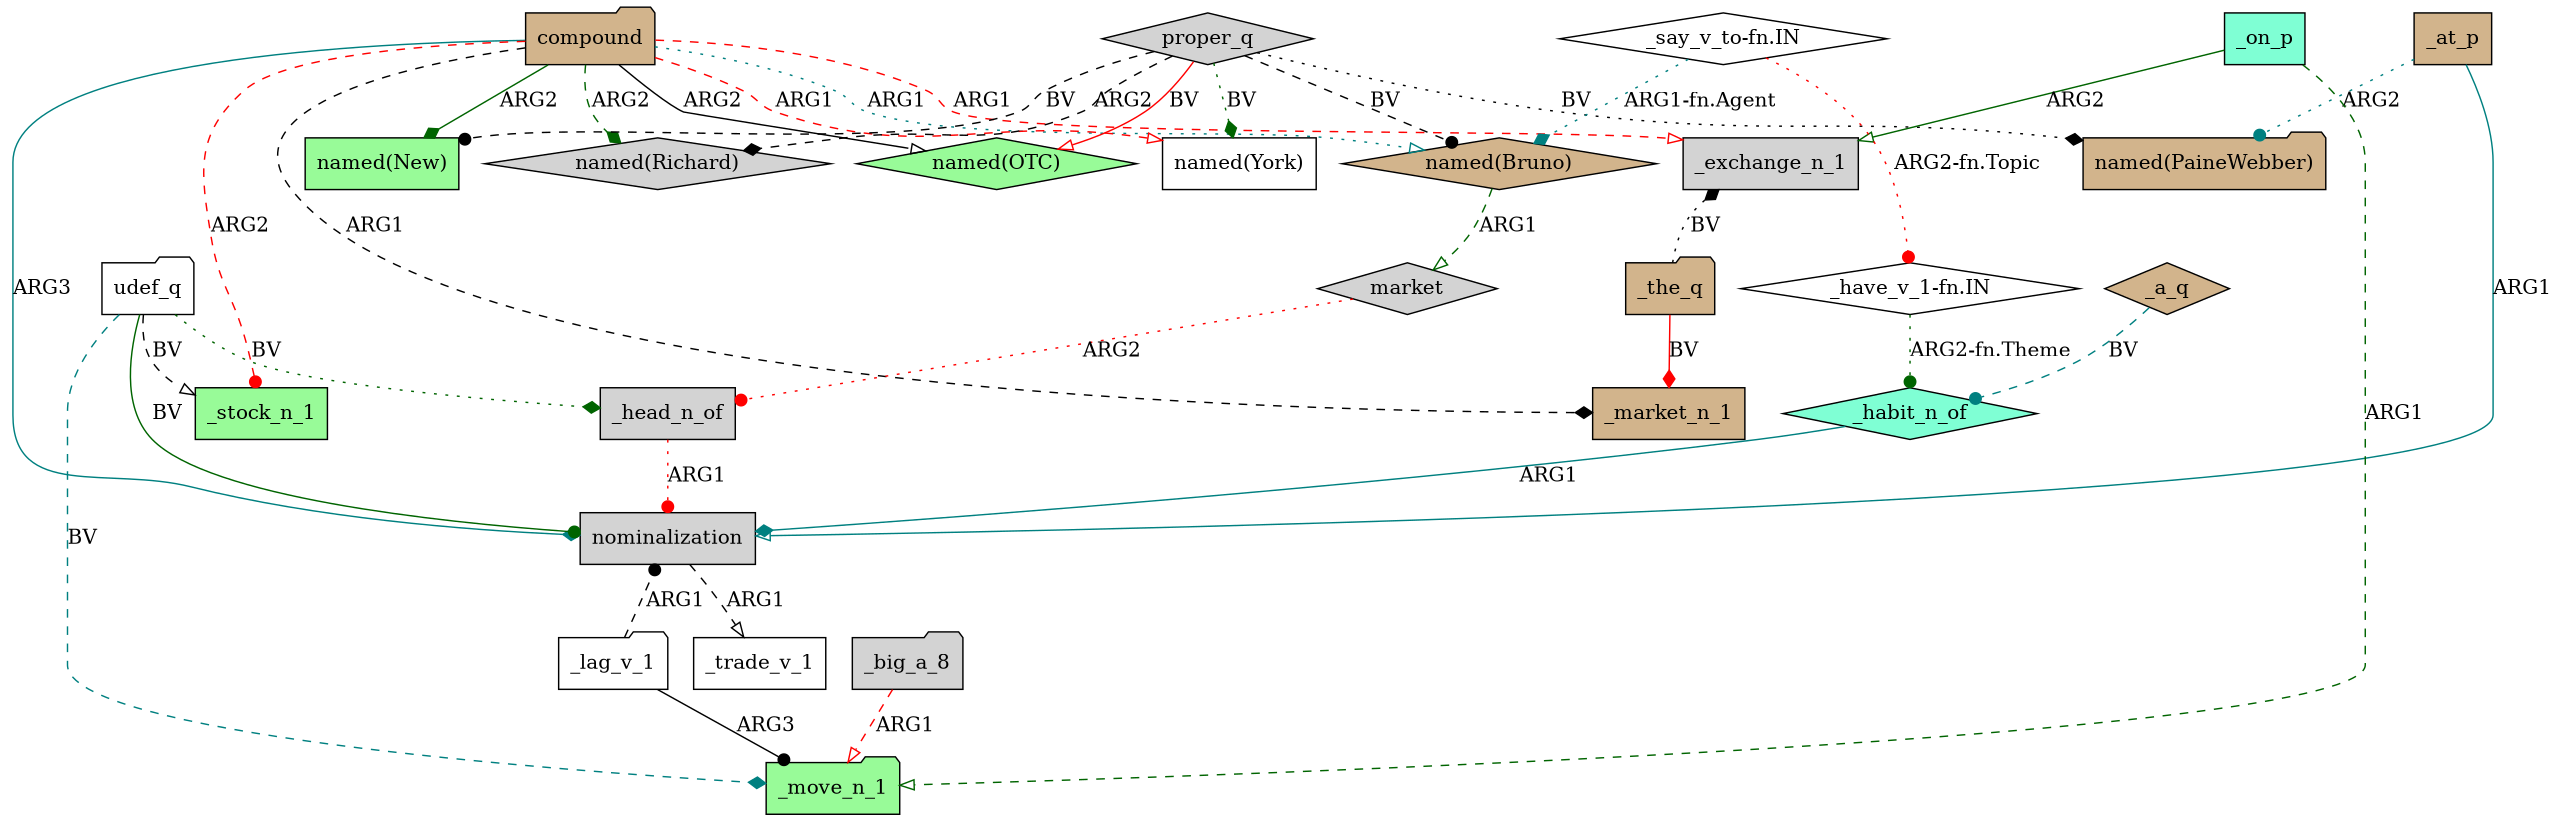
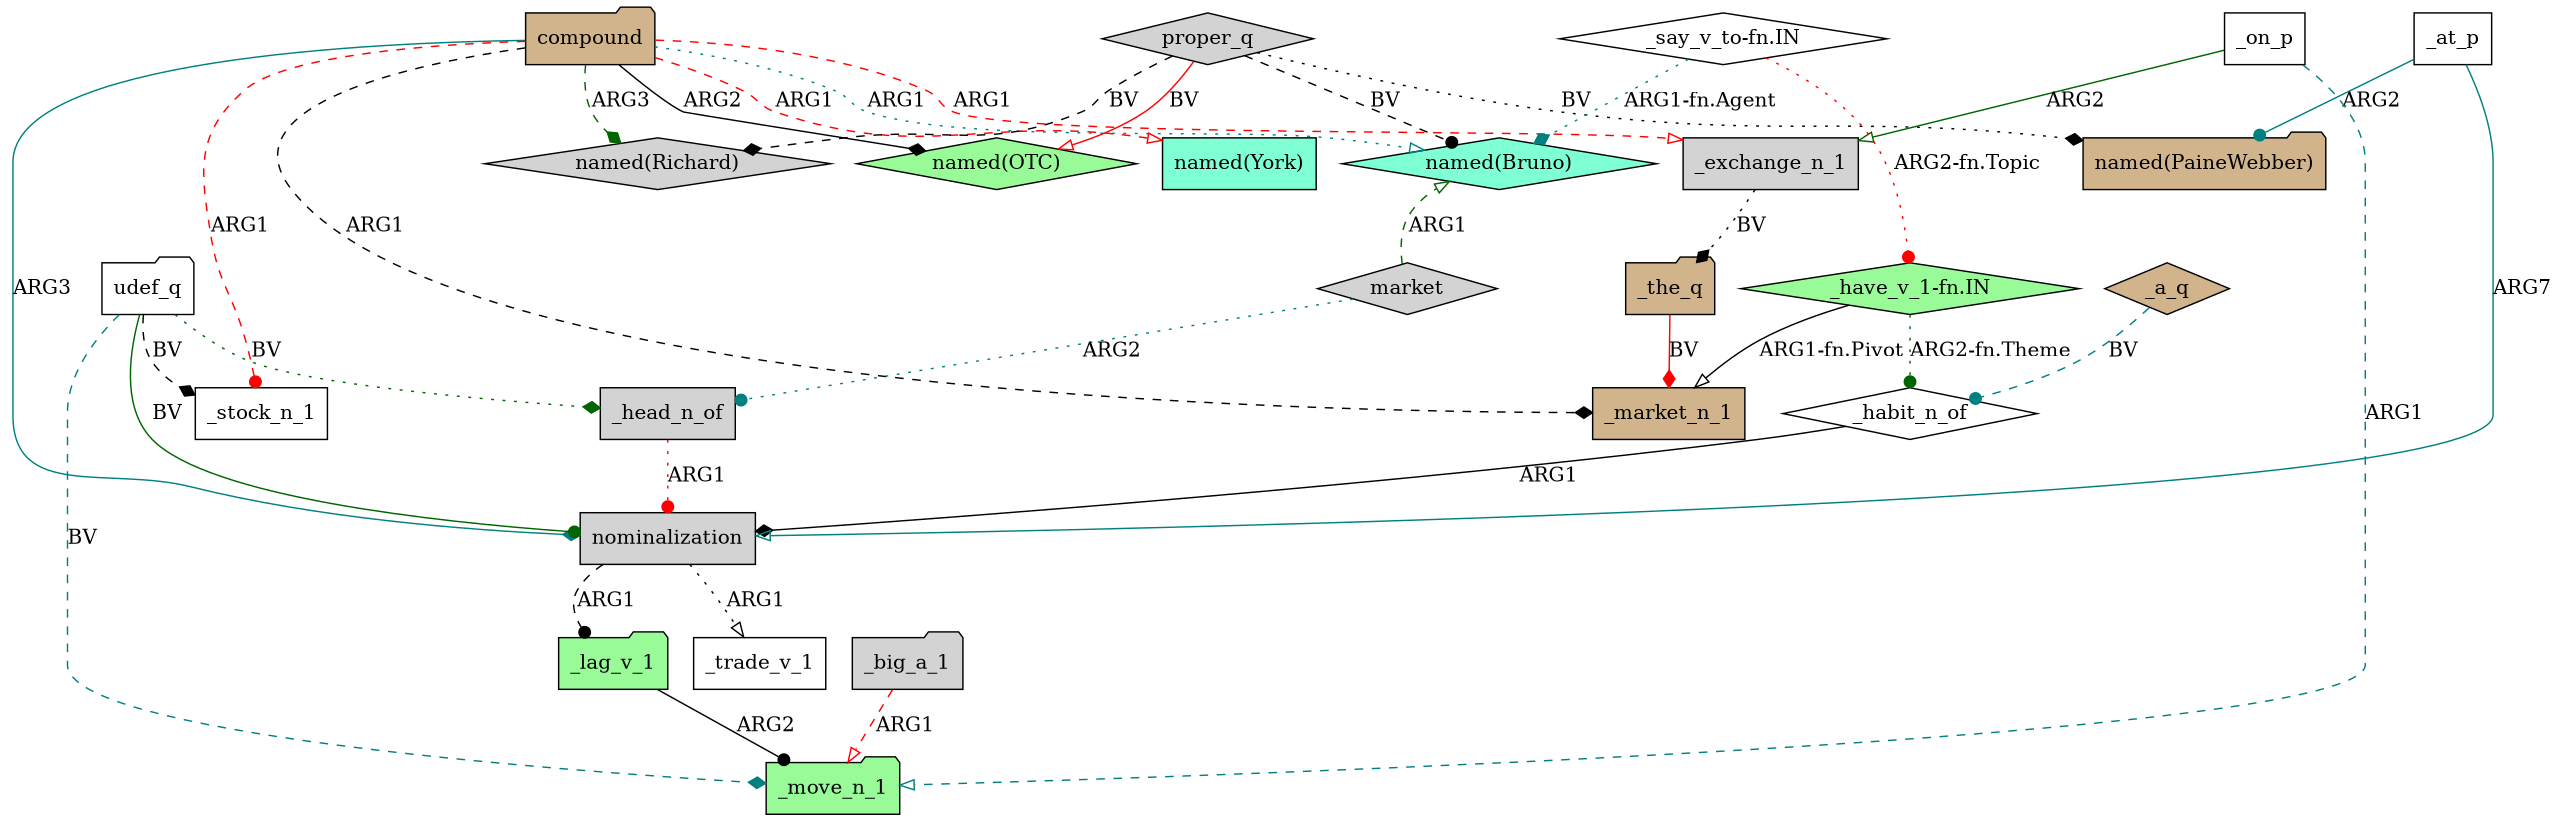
(2265, 39) -> (2265, 39)
(2453, 39) -> (2453, 39)
(1221, 92) -> none
(2347, 92) -> (2347, 92)
(621, 101) -> (621, 101)
(1124, 101) -> (1124, 101)
(756, 124) -> (756, 124)
(382, 164) -> none
(1239, 164) -> (1239, 164)
(1499, 164) -> (1499, 164)
(241, 226) -> (241, 226)
(1474, 228) -> (1406, 221)
(1683, 228) -> (1733, 221)
(1910, 289) -> (1910, 289)
(2523, 289) -> (2523, 289)
none -> (1773, 333)
(1050, 349) -> (1050, 349)
(149, 357) -> (149, 357)
(261, 414) -> (261, 414)
(1910, 414) -> (1910, 414)
(1310, 487) -> (1310, 487)
(714, 594) -> (714, 594)
(638, 607) -> (577, 591)
(613, 663) -> (613, 663)
(908, 663) -> (908, 663)
(766, 726) -> (766, 726)
(1955, 735) -> (1955, 735)
